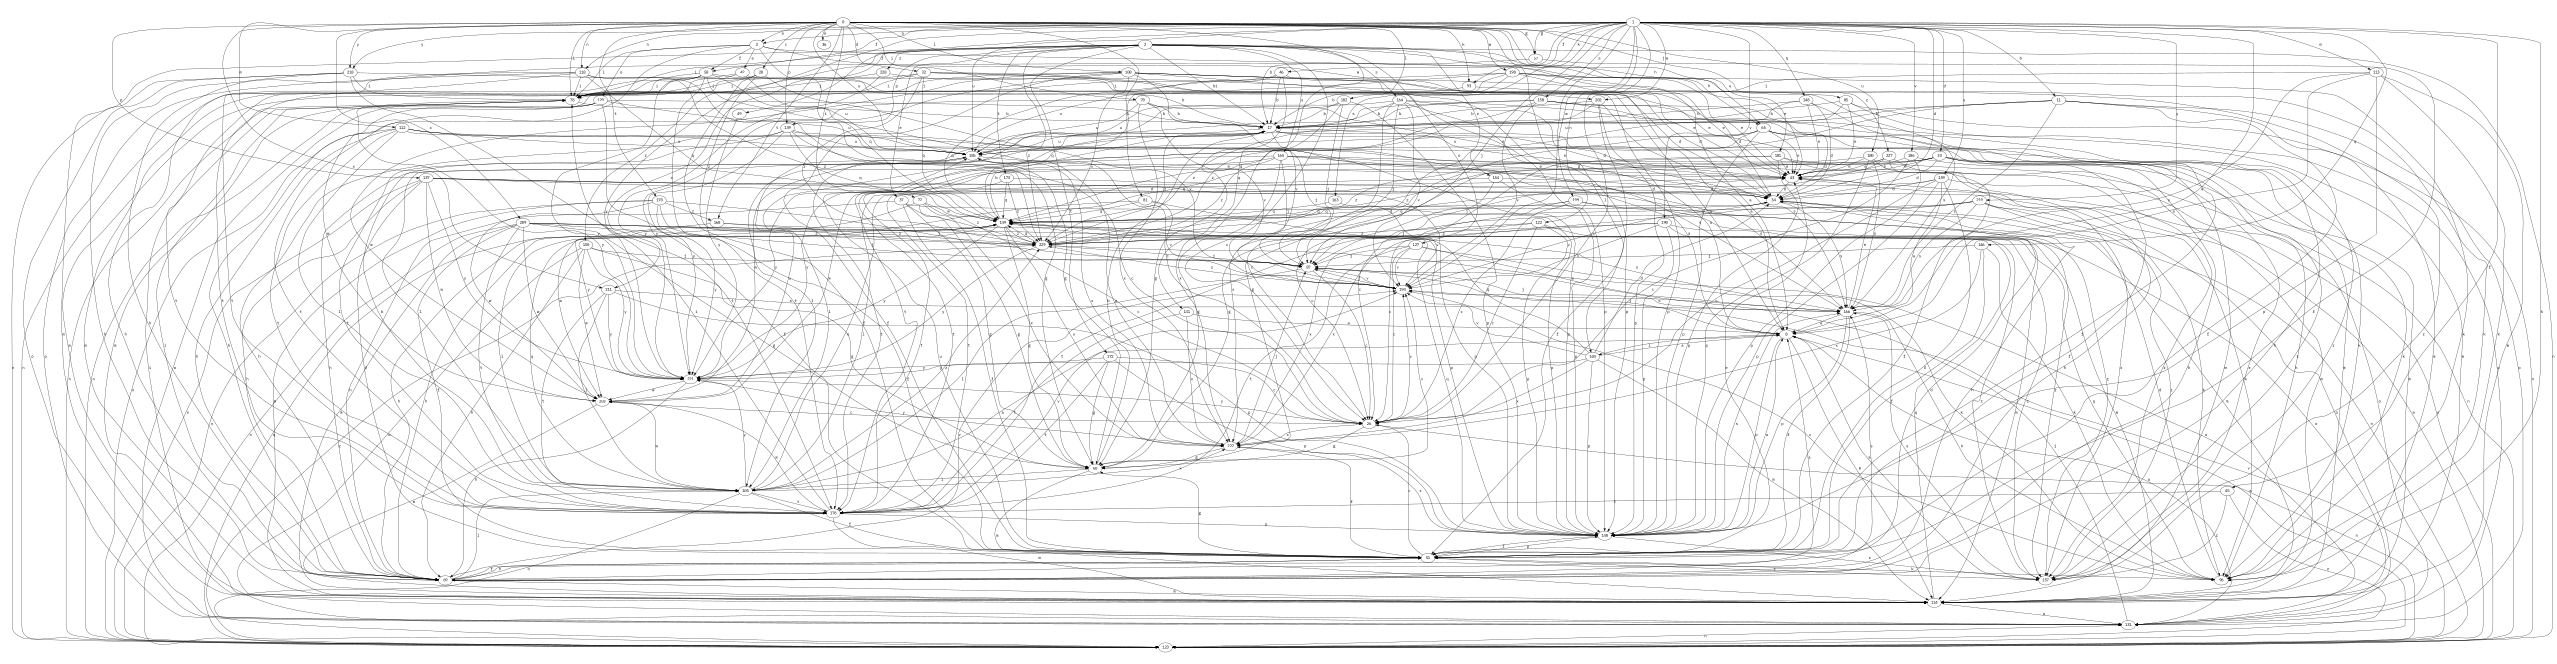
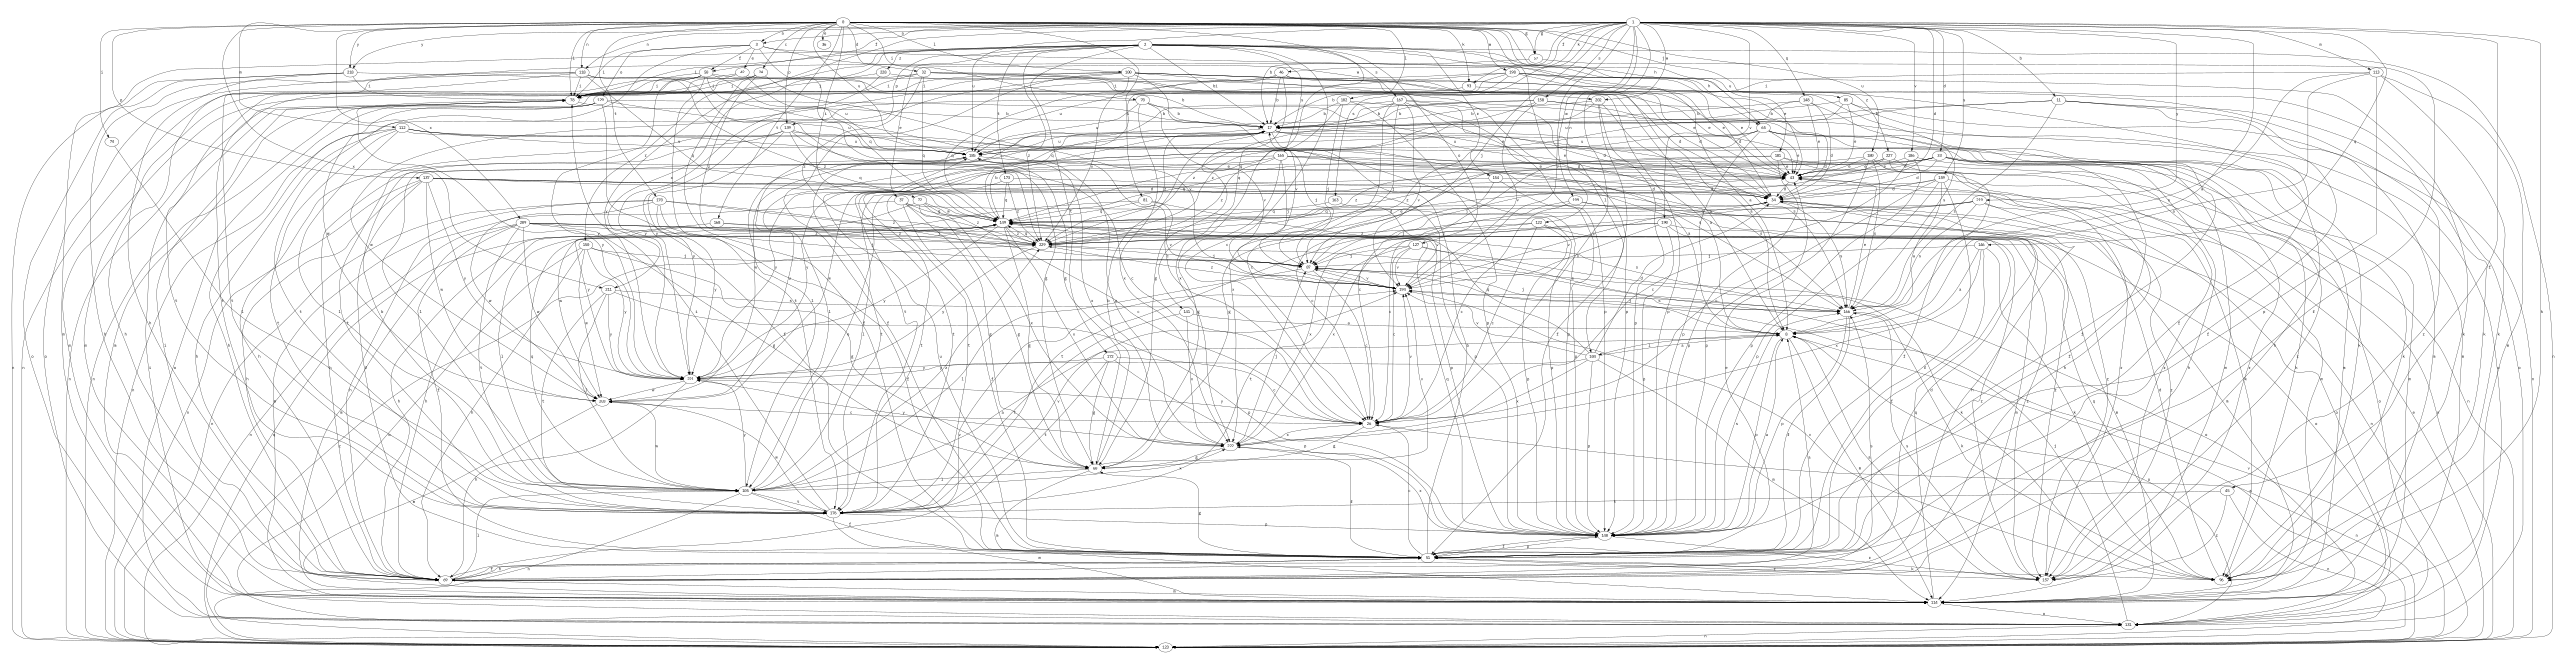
(761, 72) -> (761, 72)
(1400, 100) -> (1400, 100)
(1146, 109) -> (1626, 152)
(739, 114) -> none
none -> (112, 142)
(2268, 166) -> none
(1457, 175) -> none
none -> (2302, 178)
(687, 211) -> (813, 218)
(1305, 212) -> (928, 211)
(640, 242) -> none
none -> (1453, 288)
(1818, 323) -> (1905, 323)
(2191, 323) -> none
